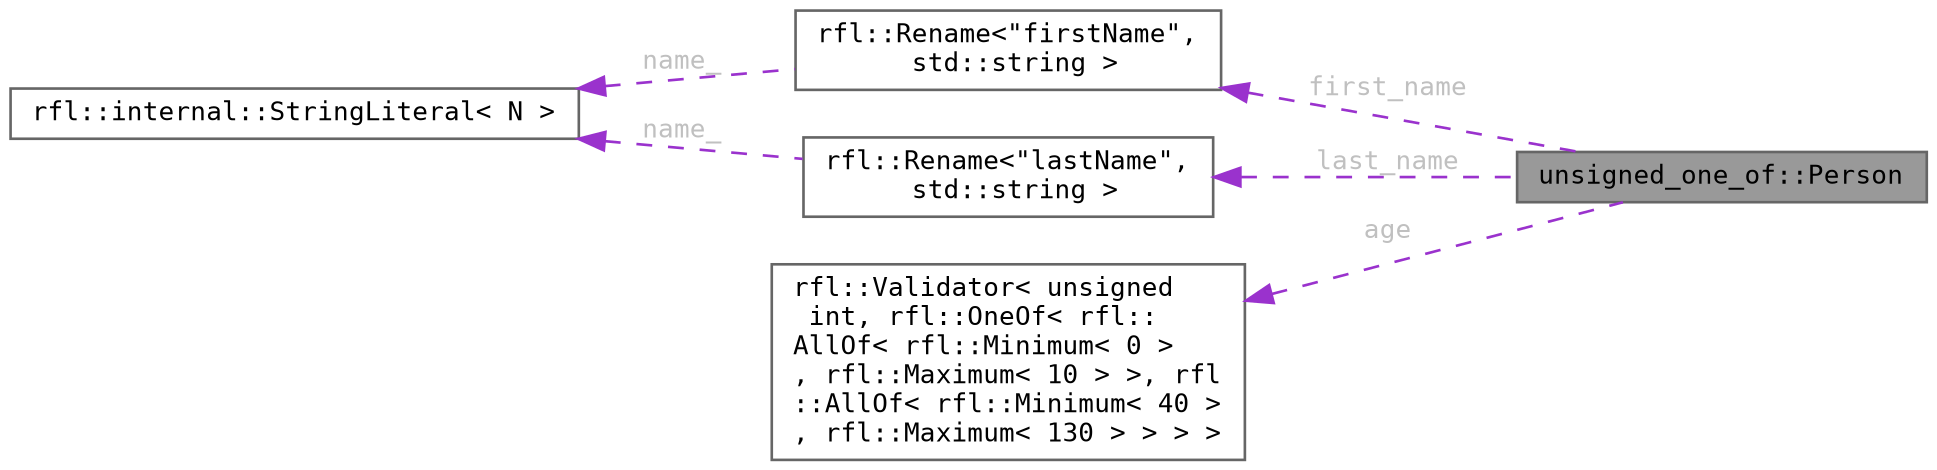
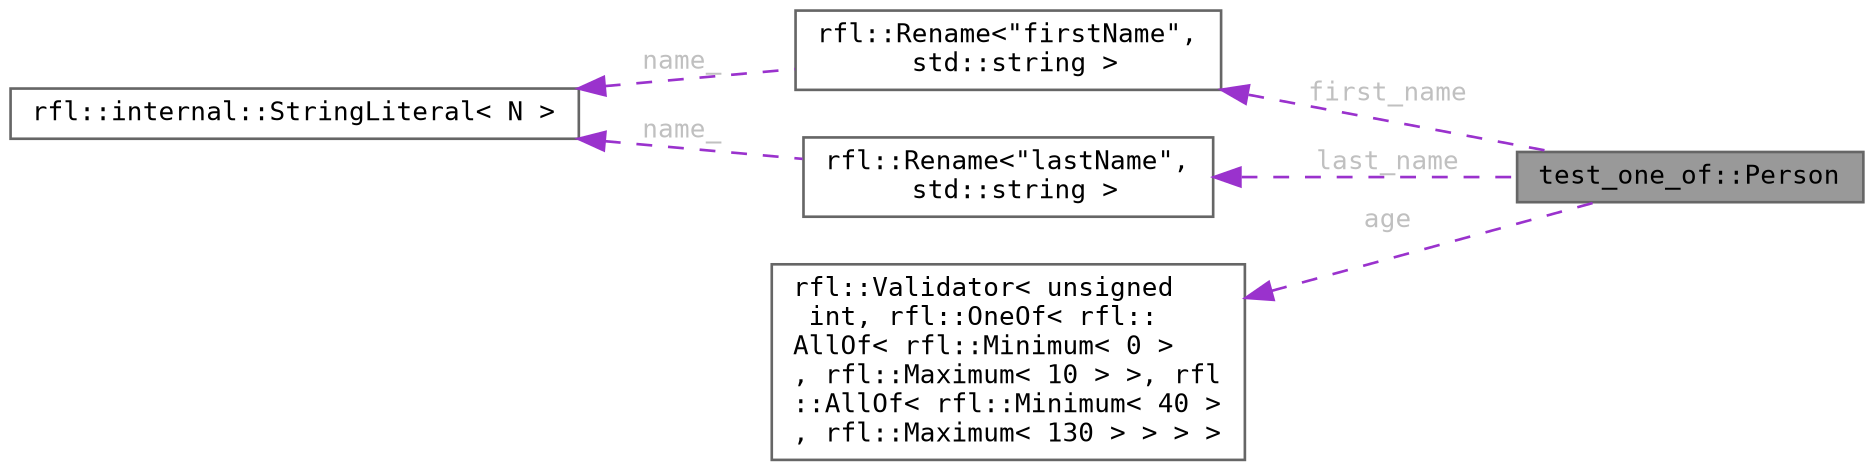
(1722, 177) -> (1690, 177)
